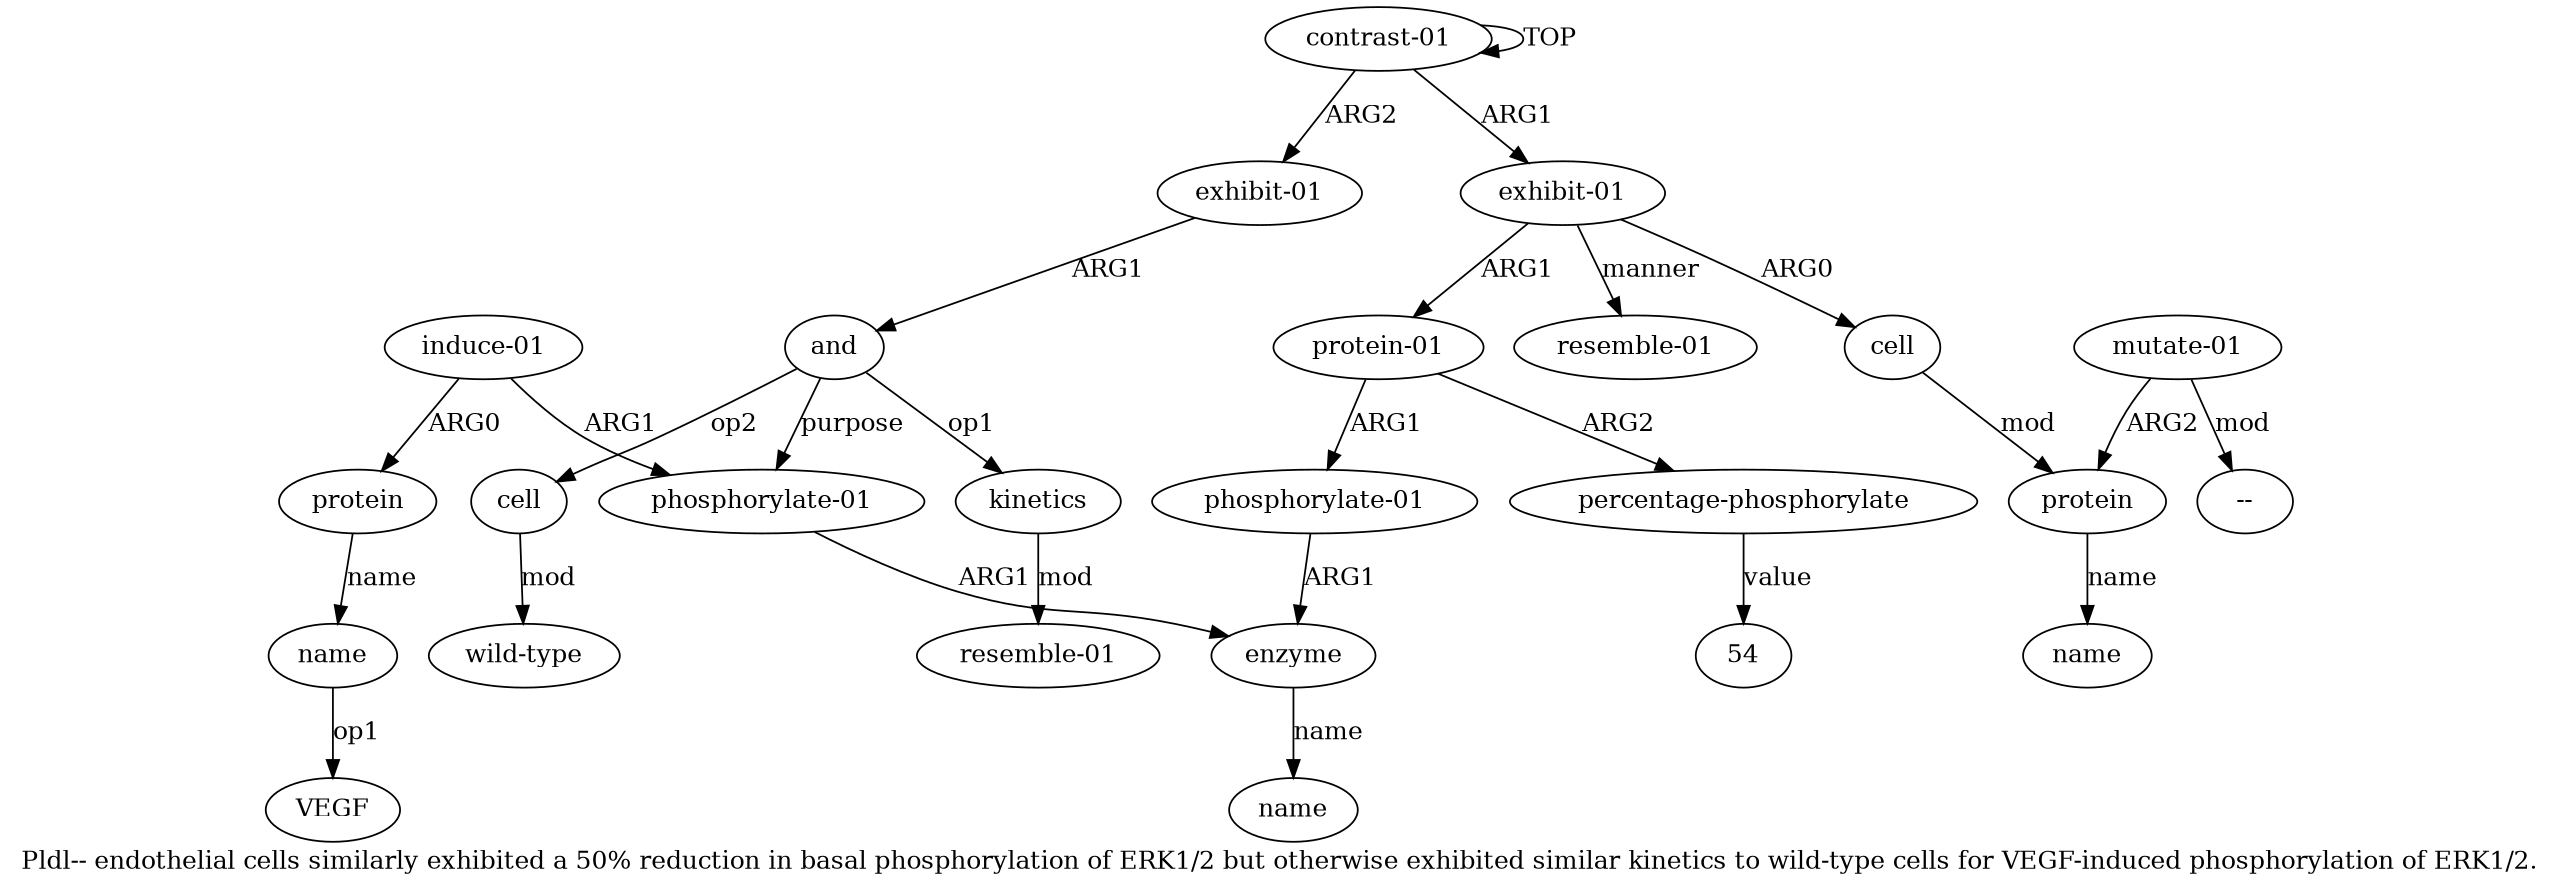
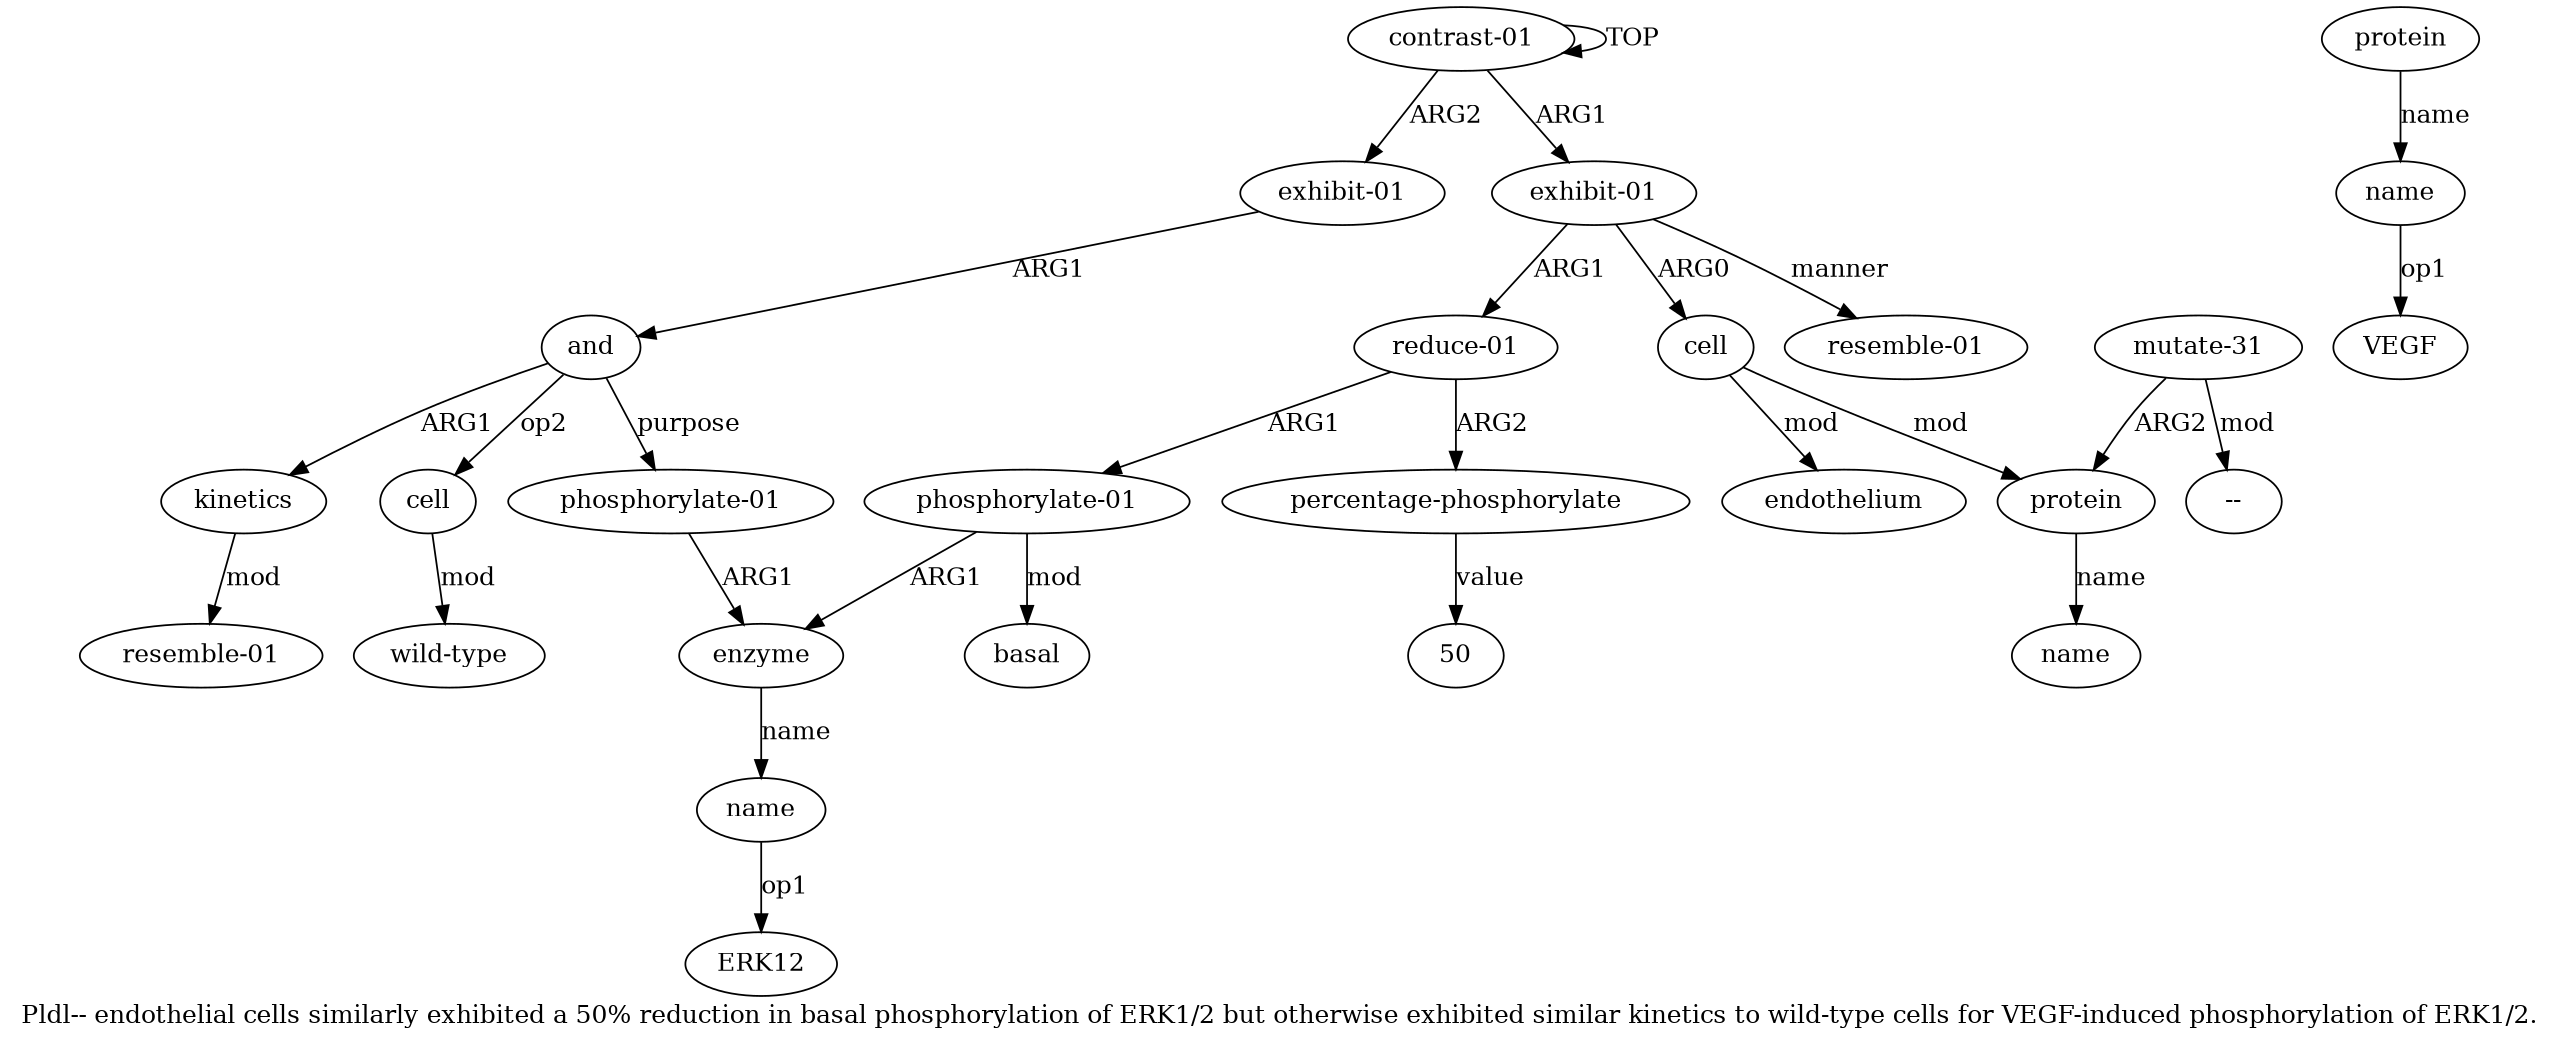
(484, 347) -> none
(1379, 347) -> (1456, 347)
(2178, 347) -> (2198, 347)
(972, 424) -> (457, 424)
none -> (1844, 502)
none -> (1027, 656)
(1744, 656) -> (1456, 656)
none -> (761, 964)
